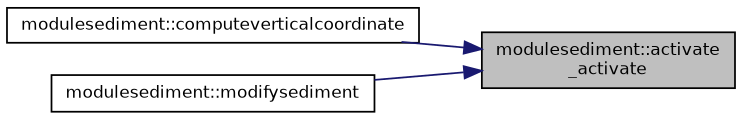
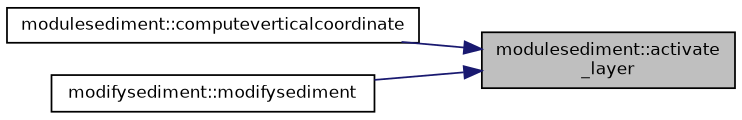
(608, 60) -> (608, 60)
(213, 93) -> (213, 93)
